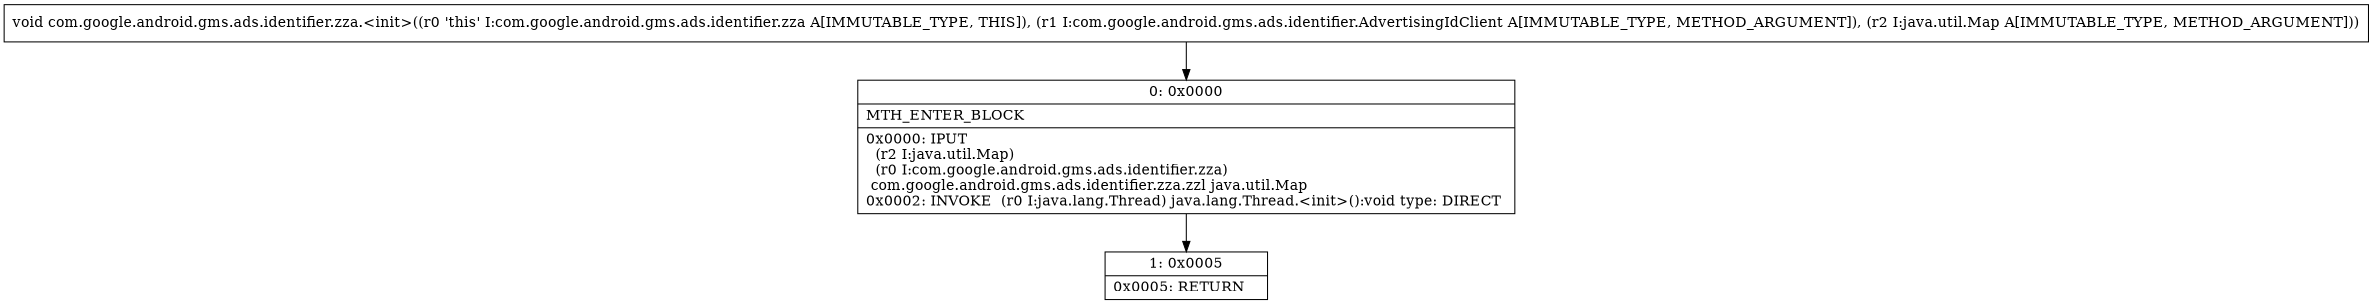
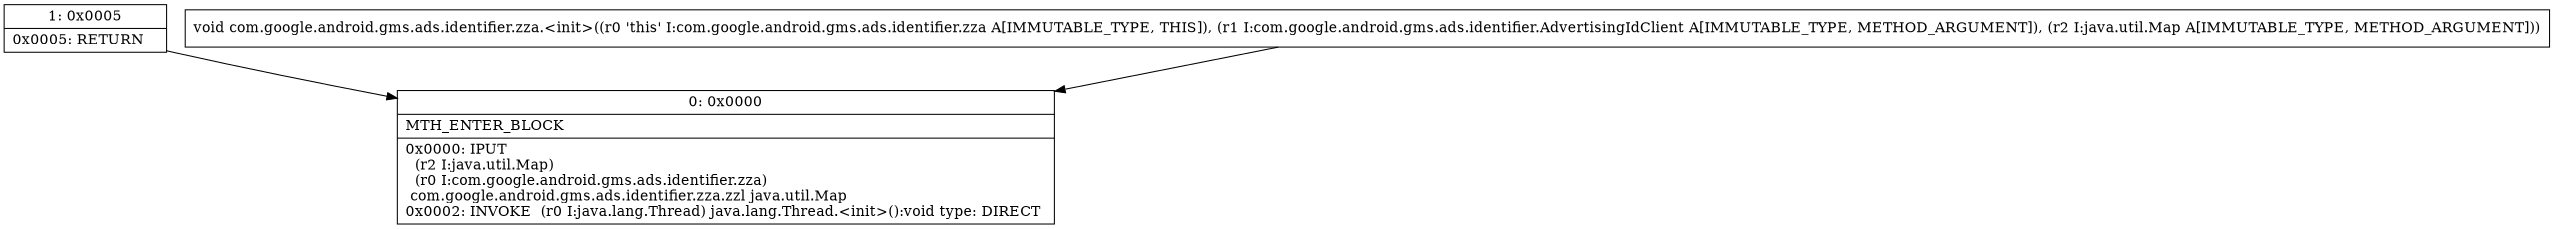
(1186, 228) -> (277, 74)
